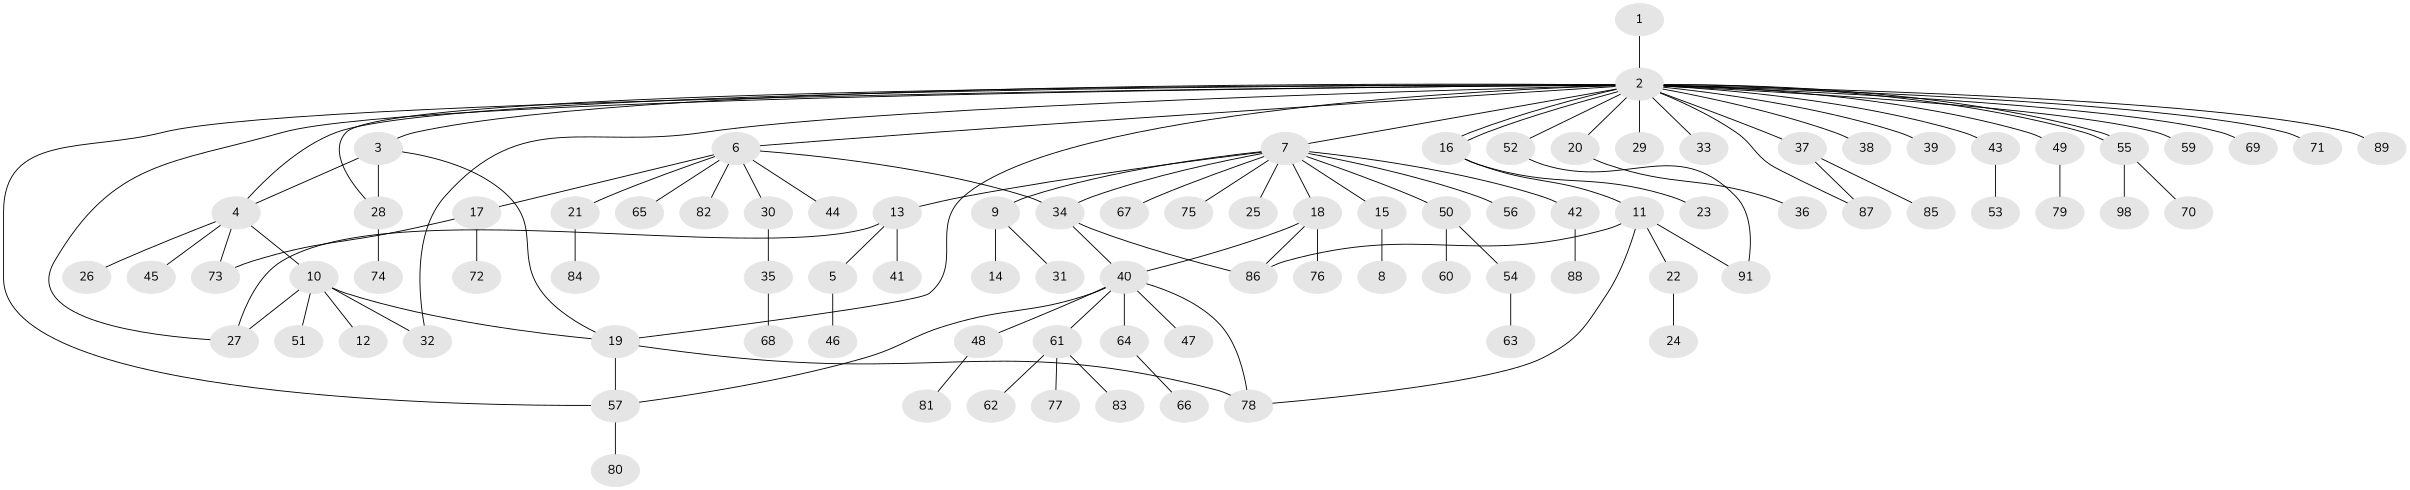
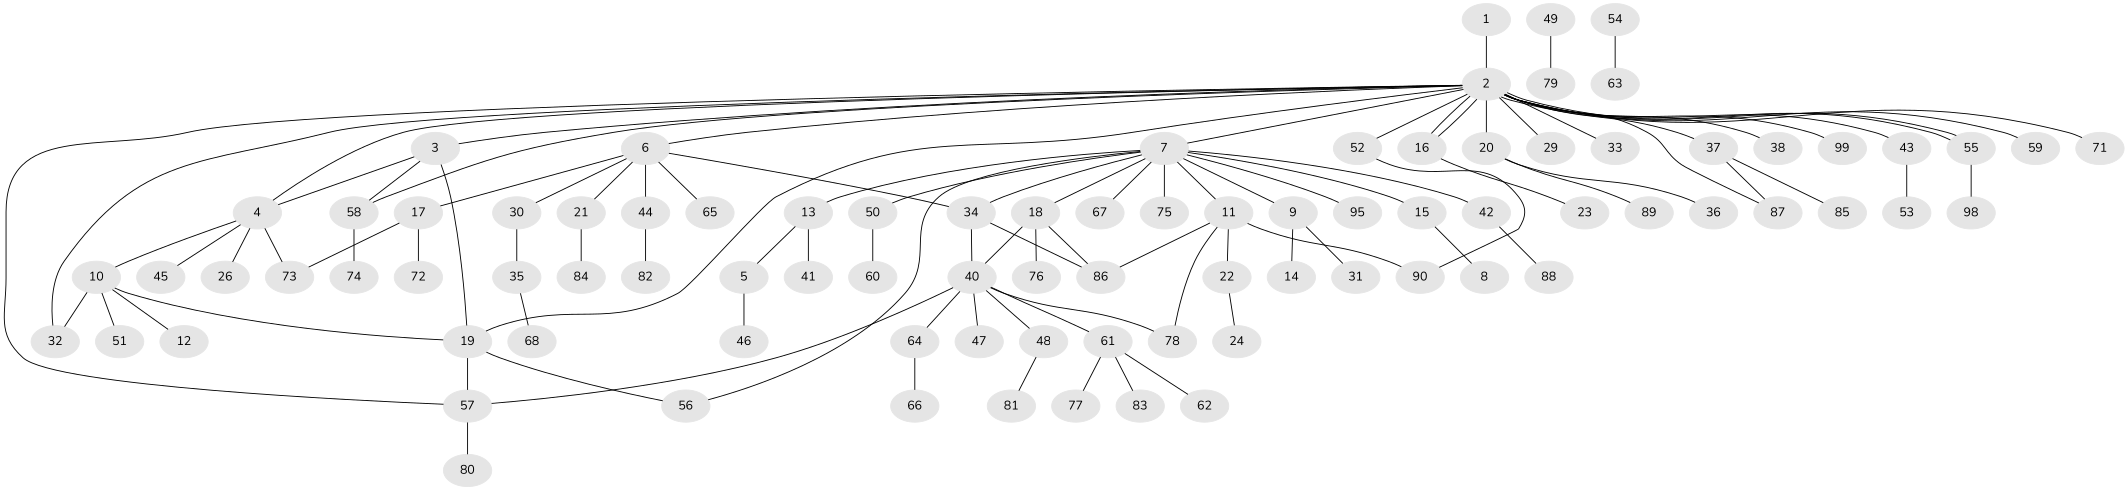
(1911, 107) -> none
(2156, 107) -> (1581, 184)
(1931, 148) -> (1842, 148)
(2253, 148) -> none
(720, 181) -> (646, 245)
(1571, 186) -> (1196, 181)
(378, 213) -> (354, 213)
(1253, 213) -> (1358, 213)
(2189, 213) -> none
(1474, 240) -> none
(1746, 277) -> (1420, 277)
(234, 342) -> none
(936, 363) -> (574, 380)
